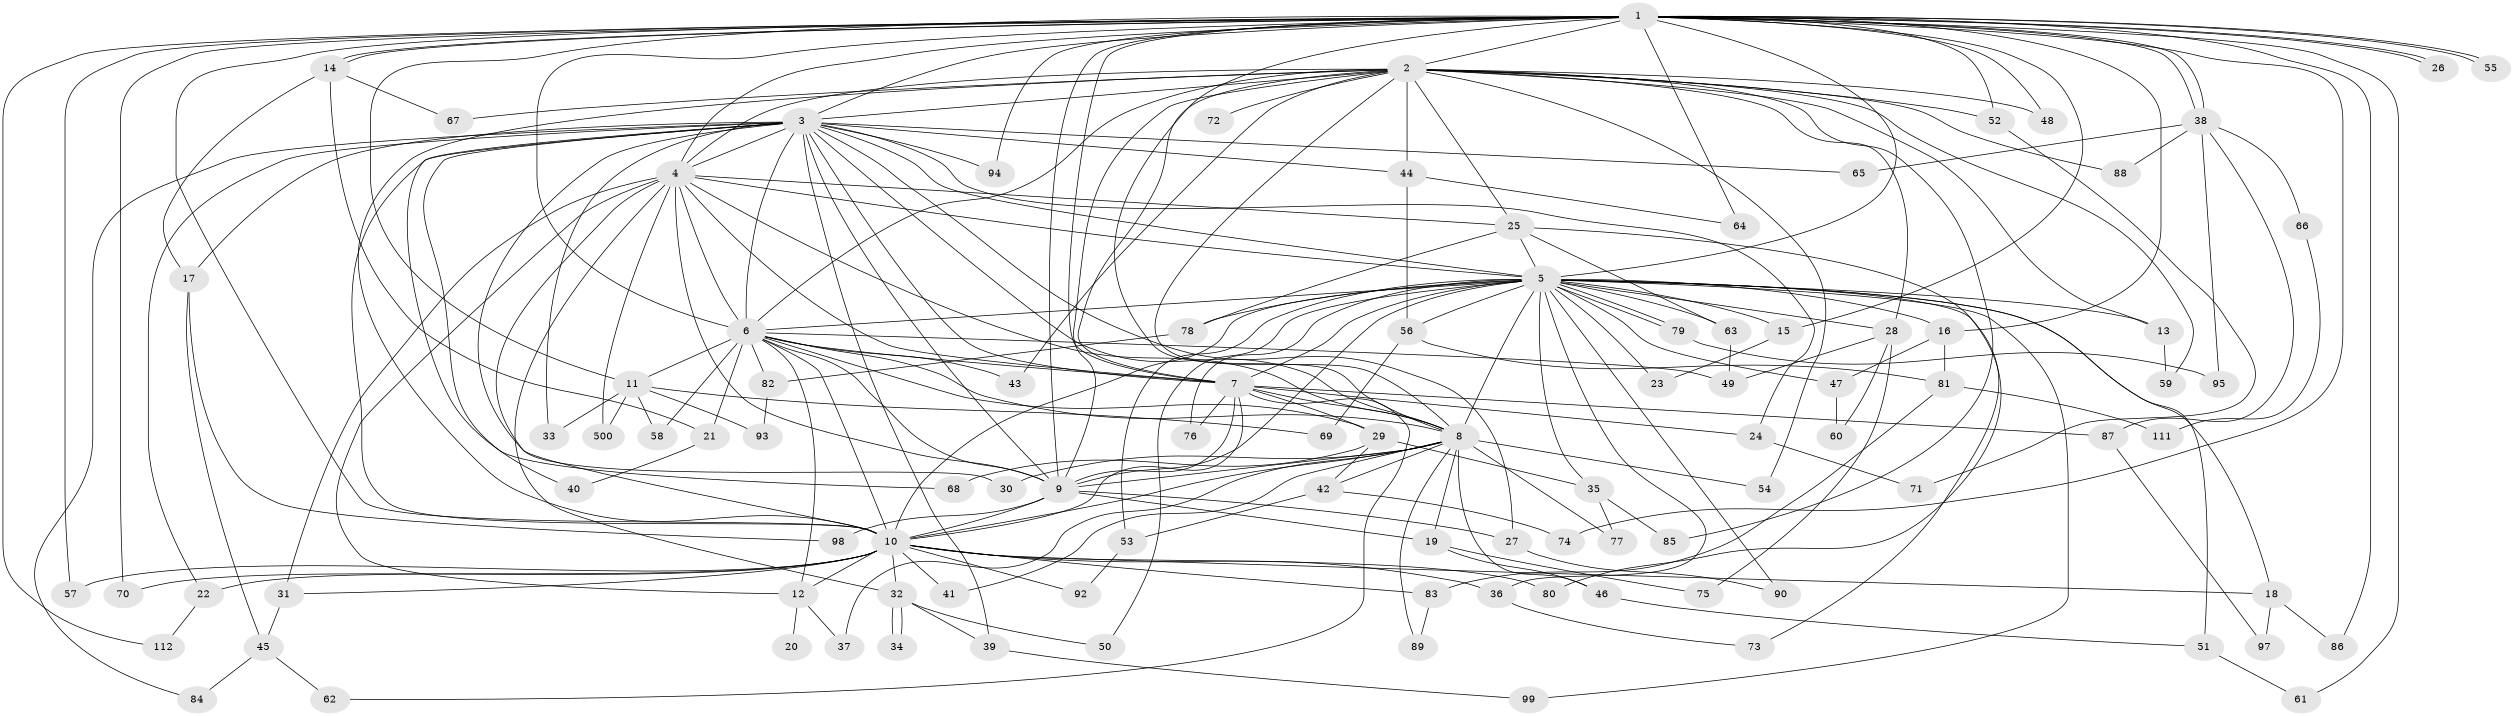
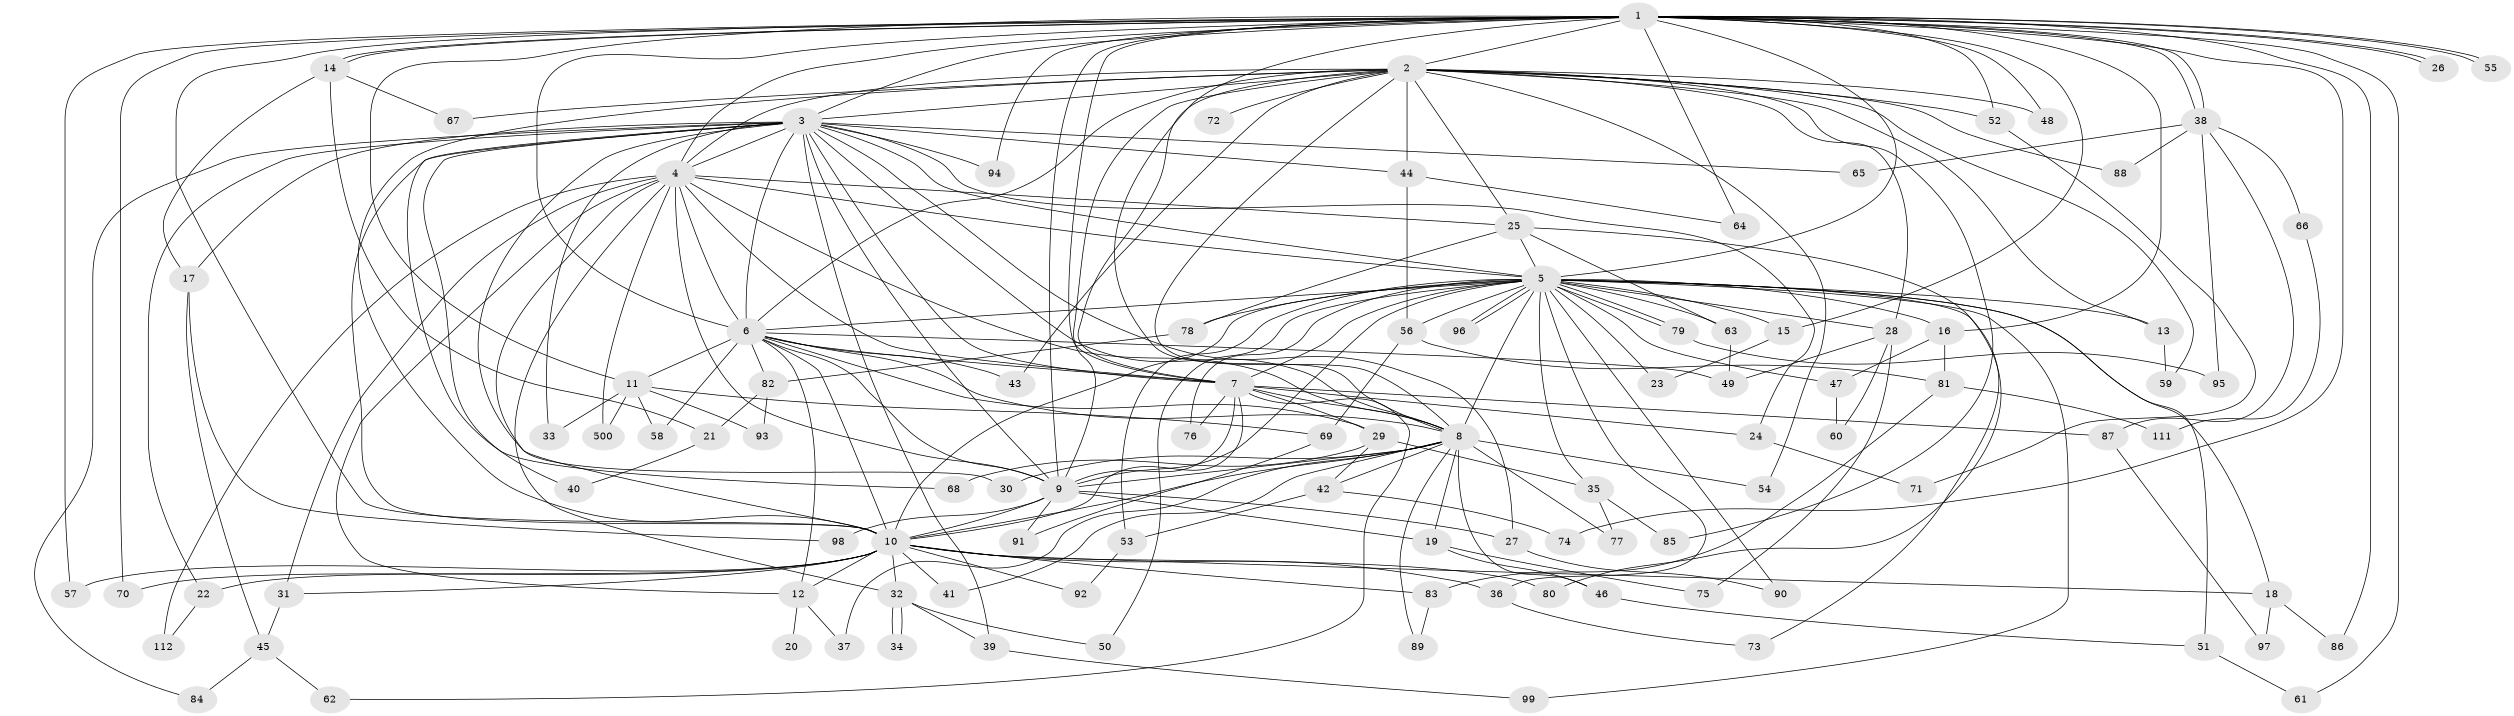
(151, 47) -> (345, 332)
none -> (1460, 332)
(727, 388) -> (739, 411)
none -> (1019, 542)
